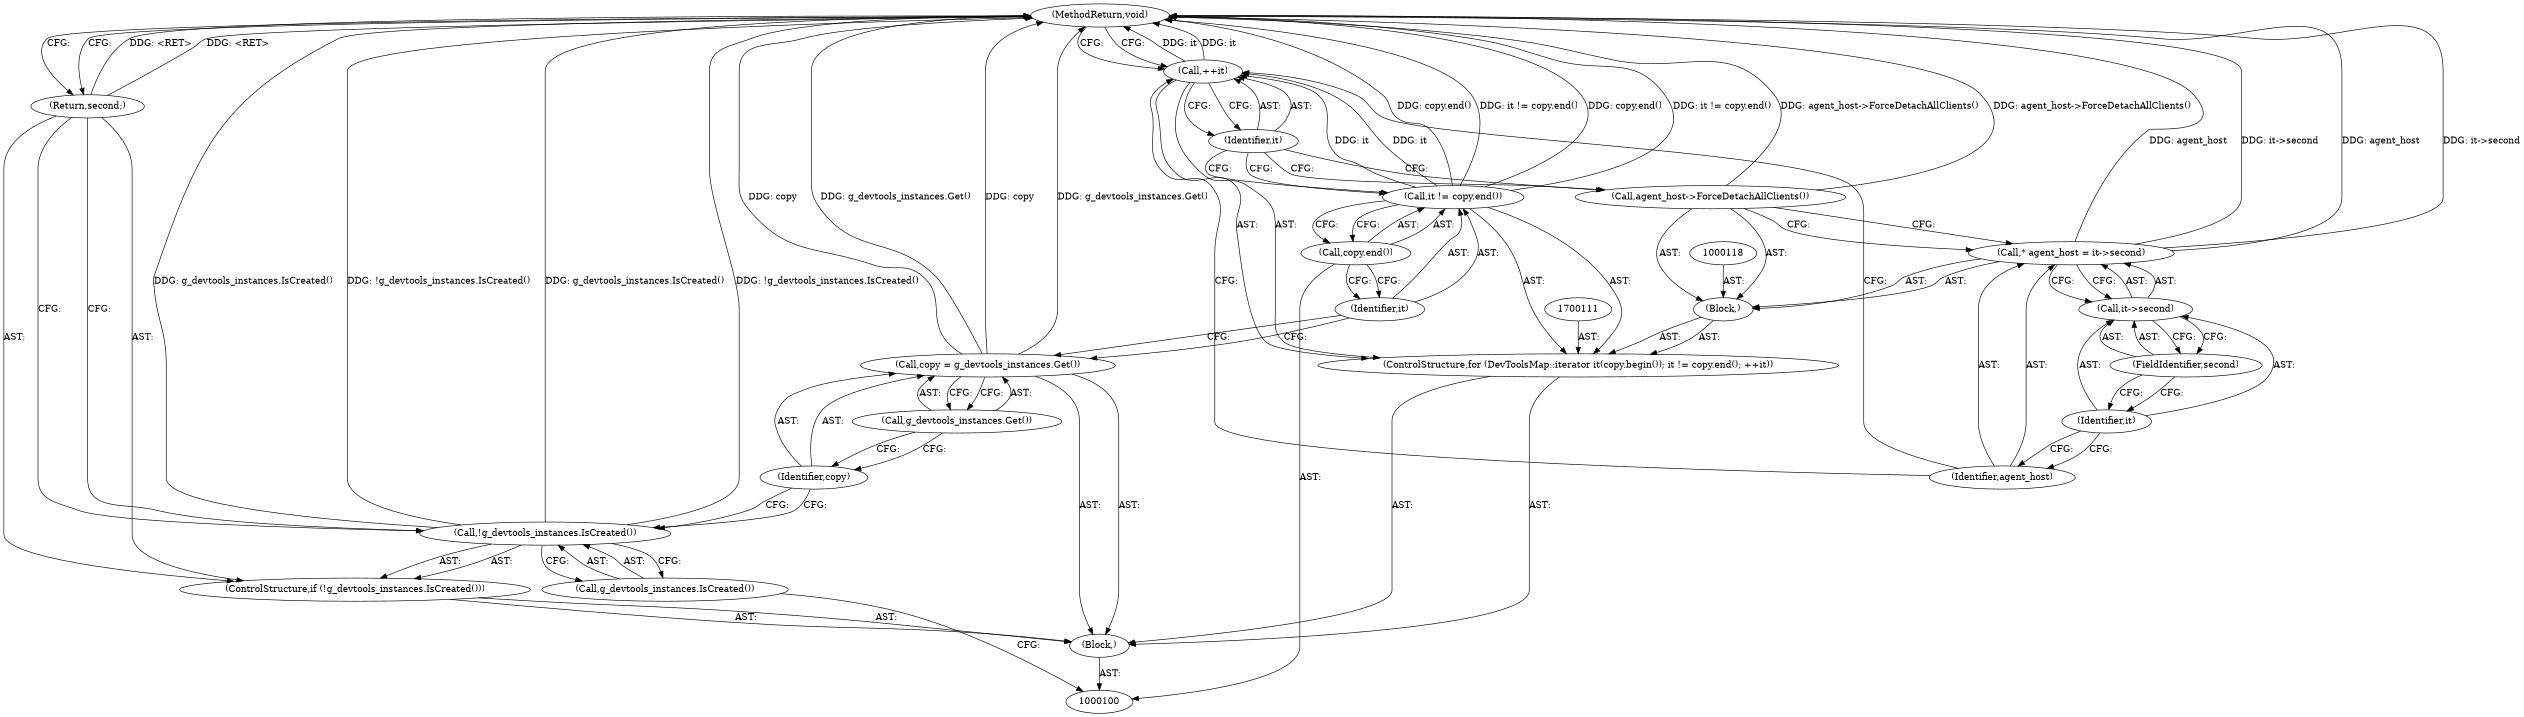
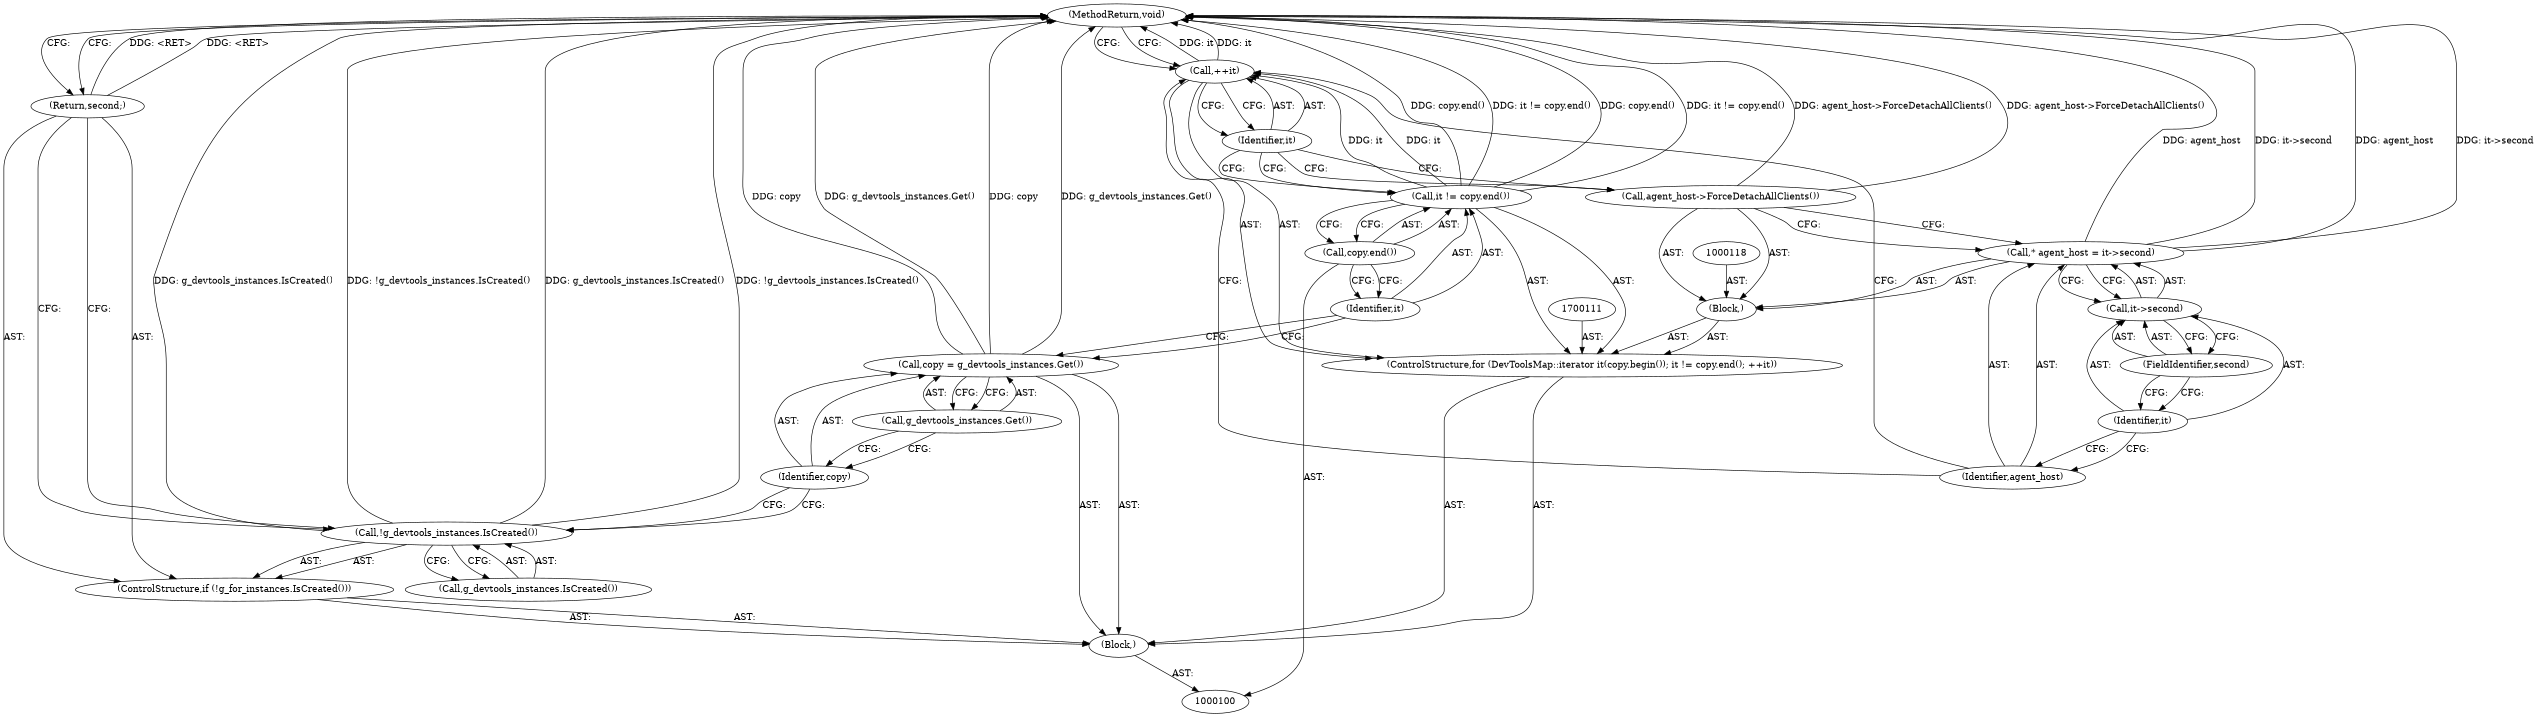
(355, 590) -> (235, 590)
(935, 623) -> none
